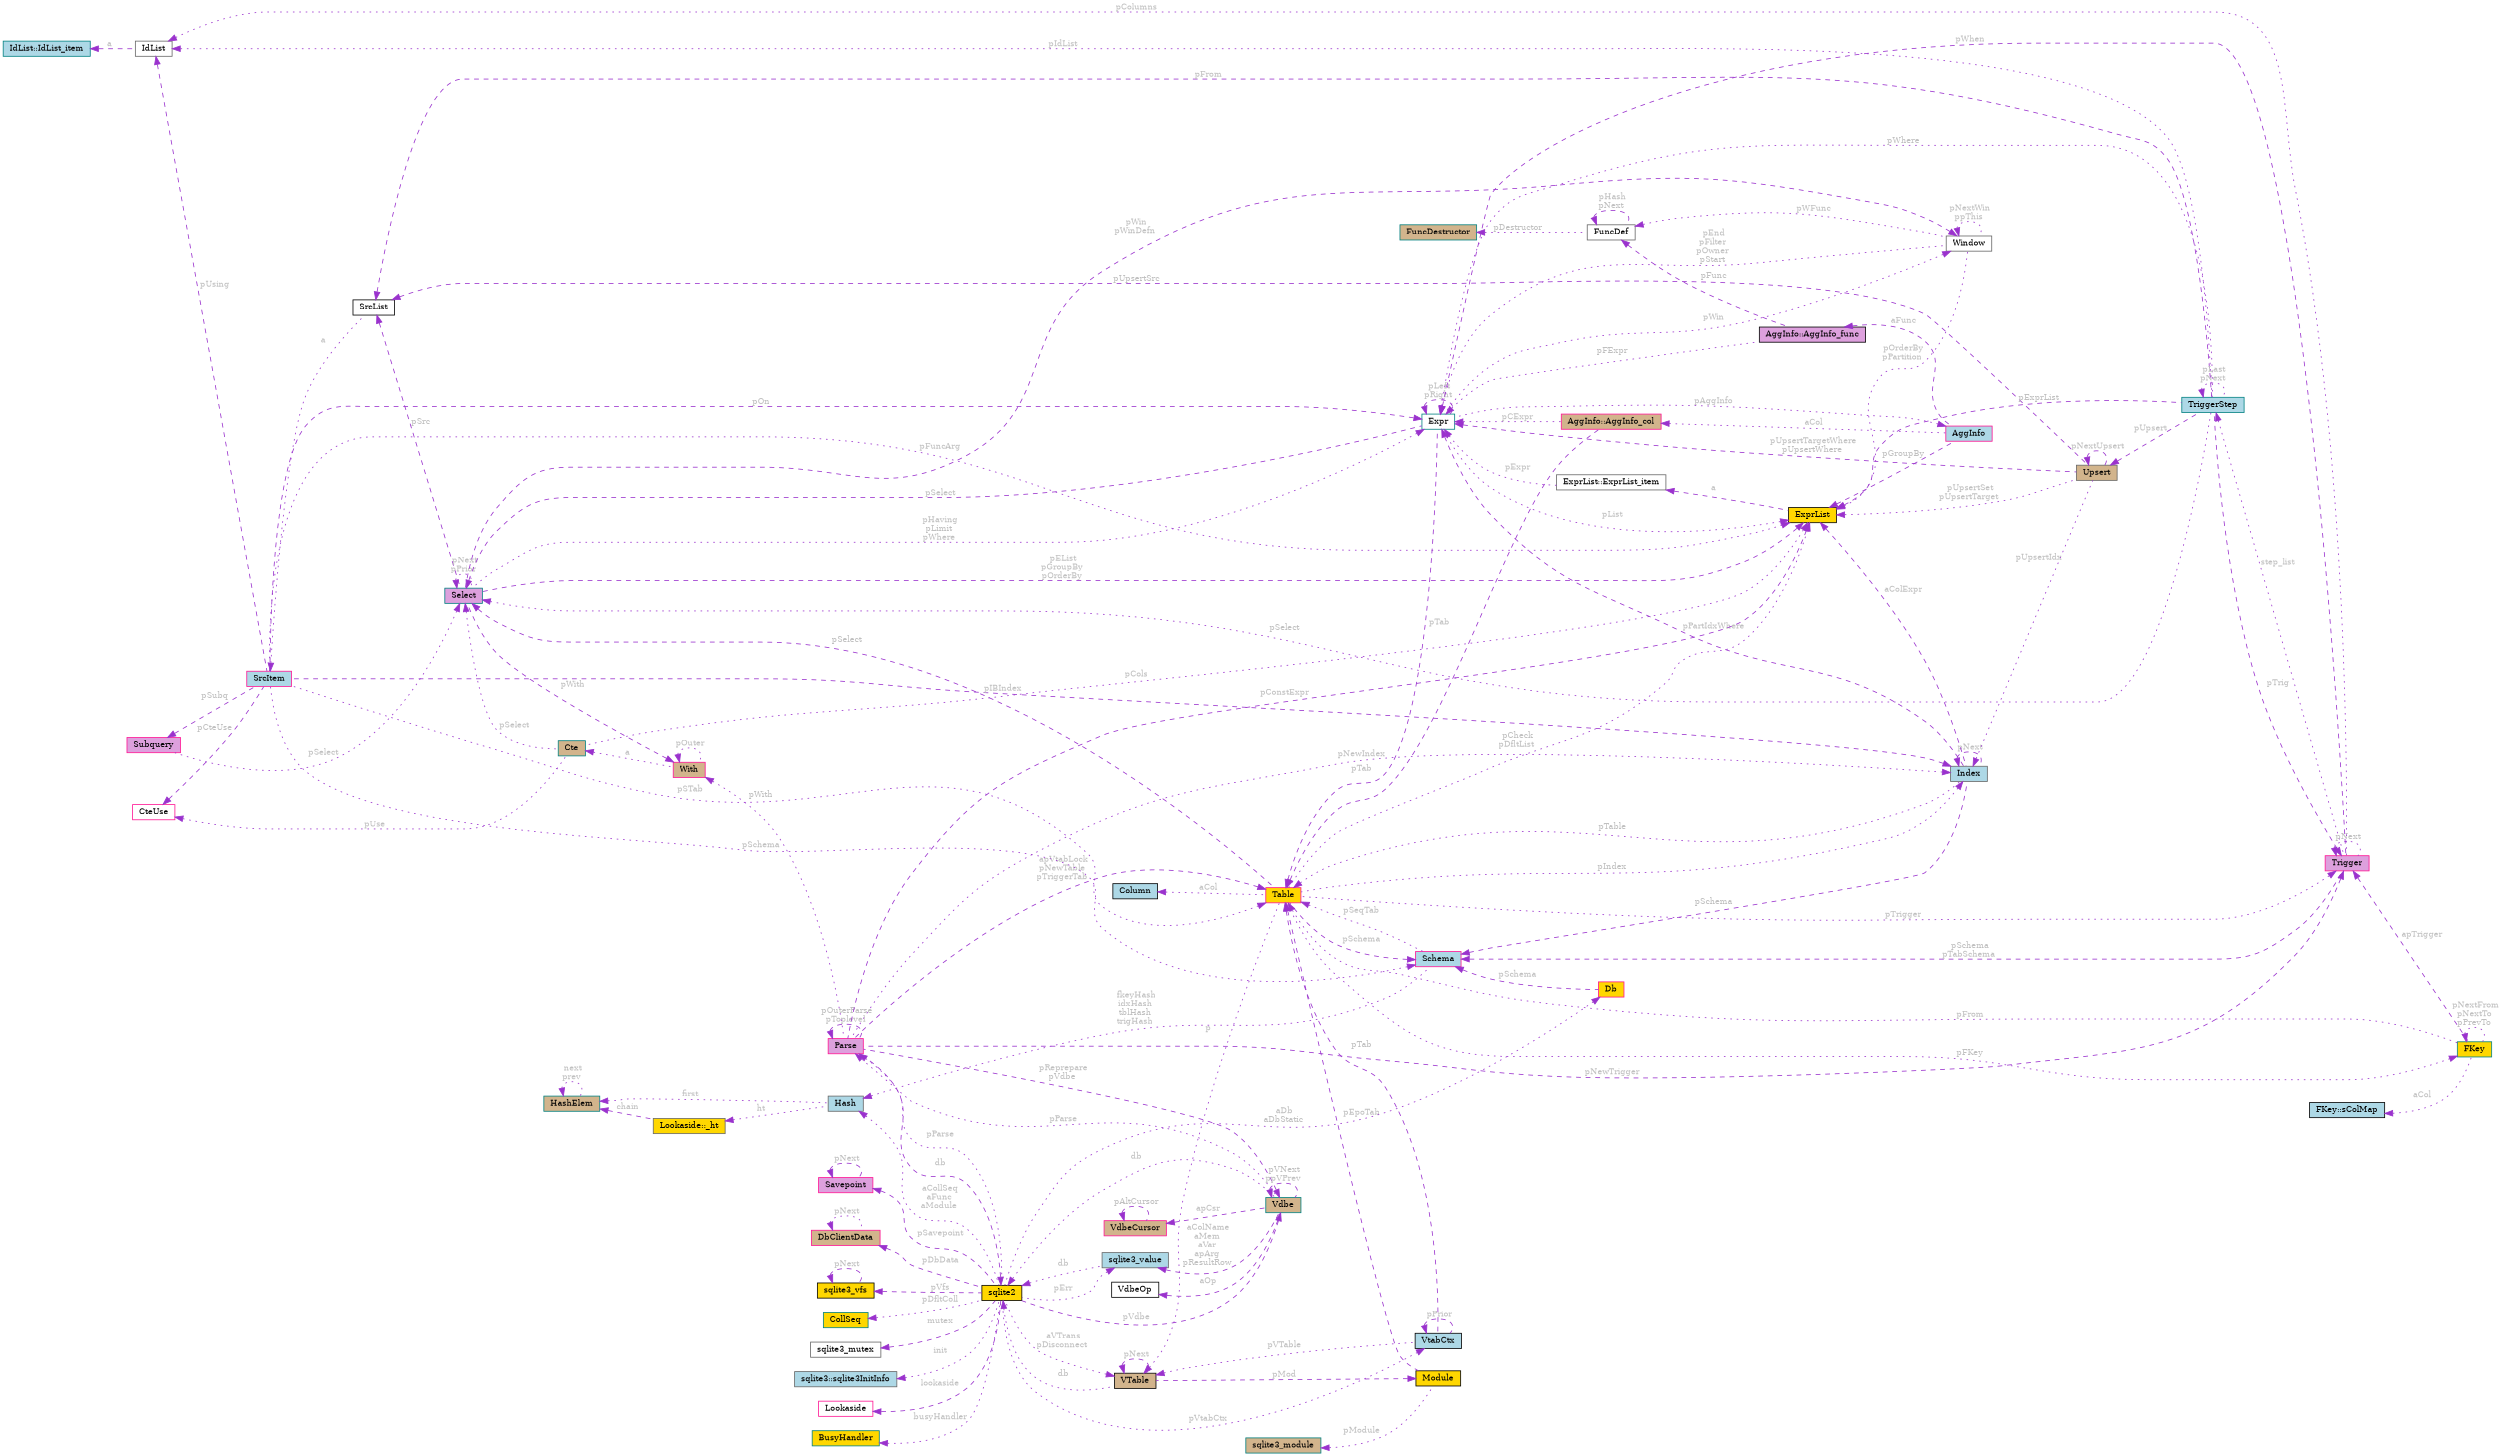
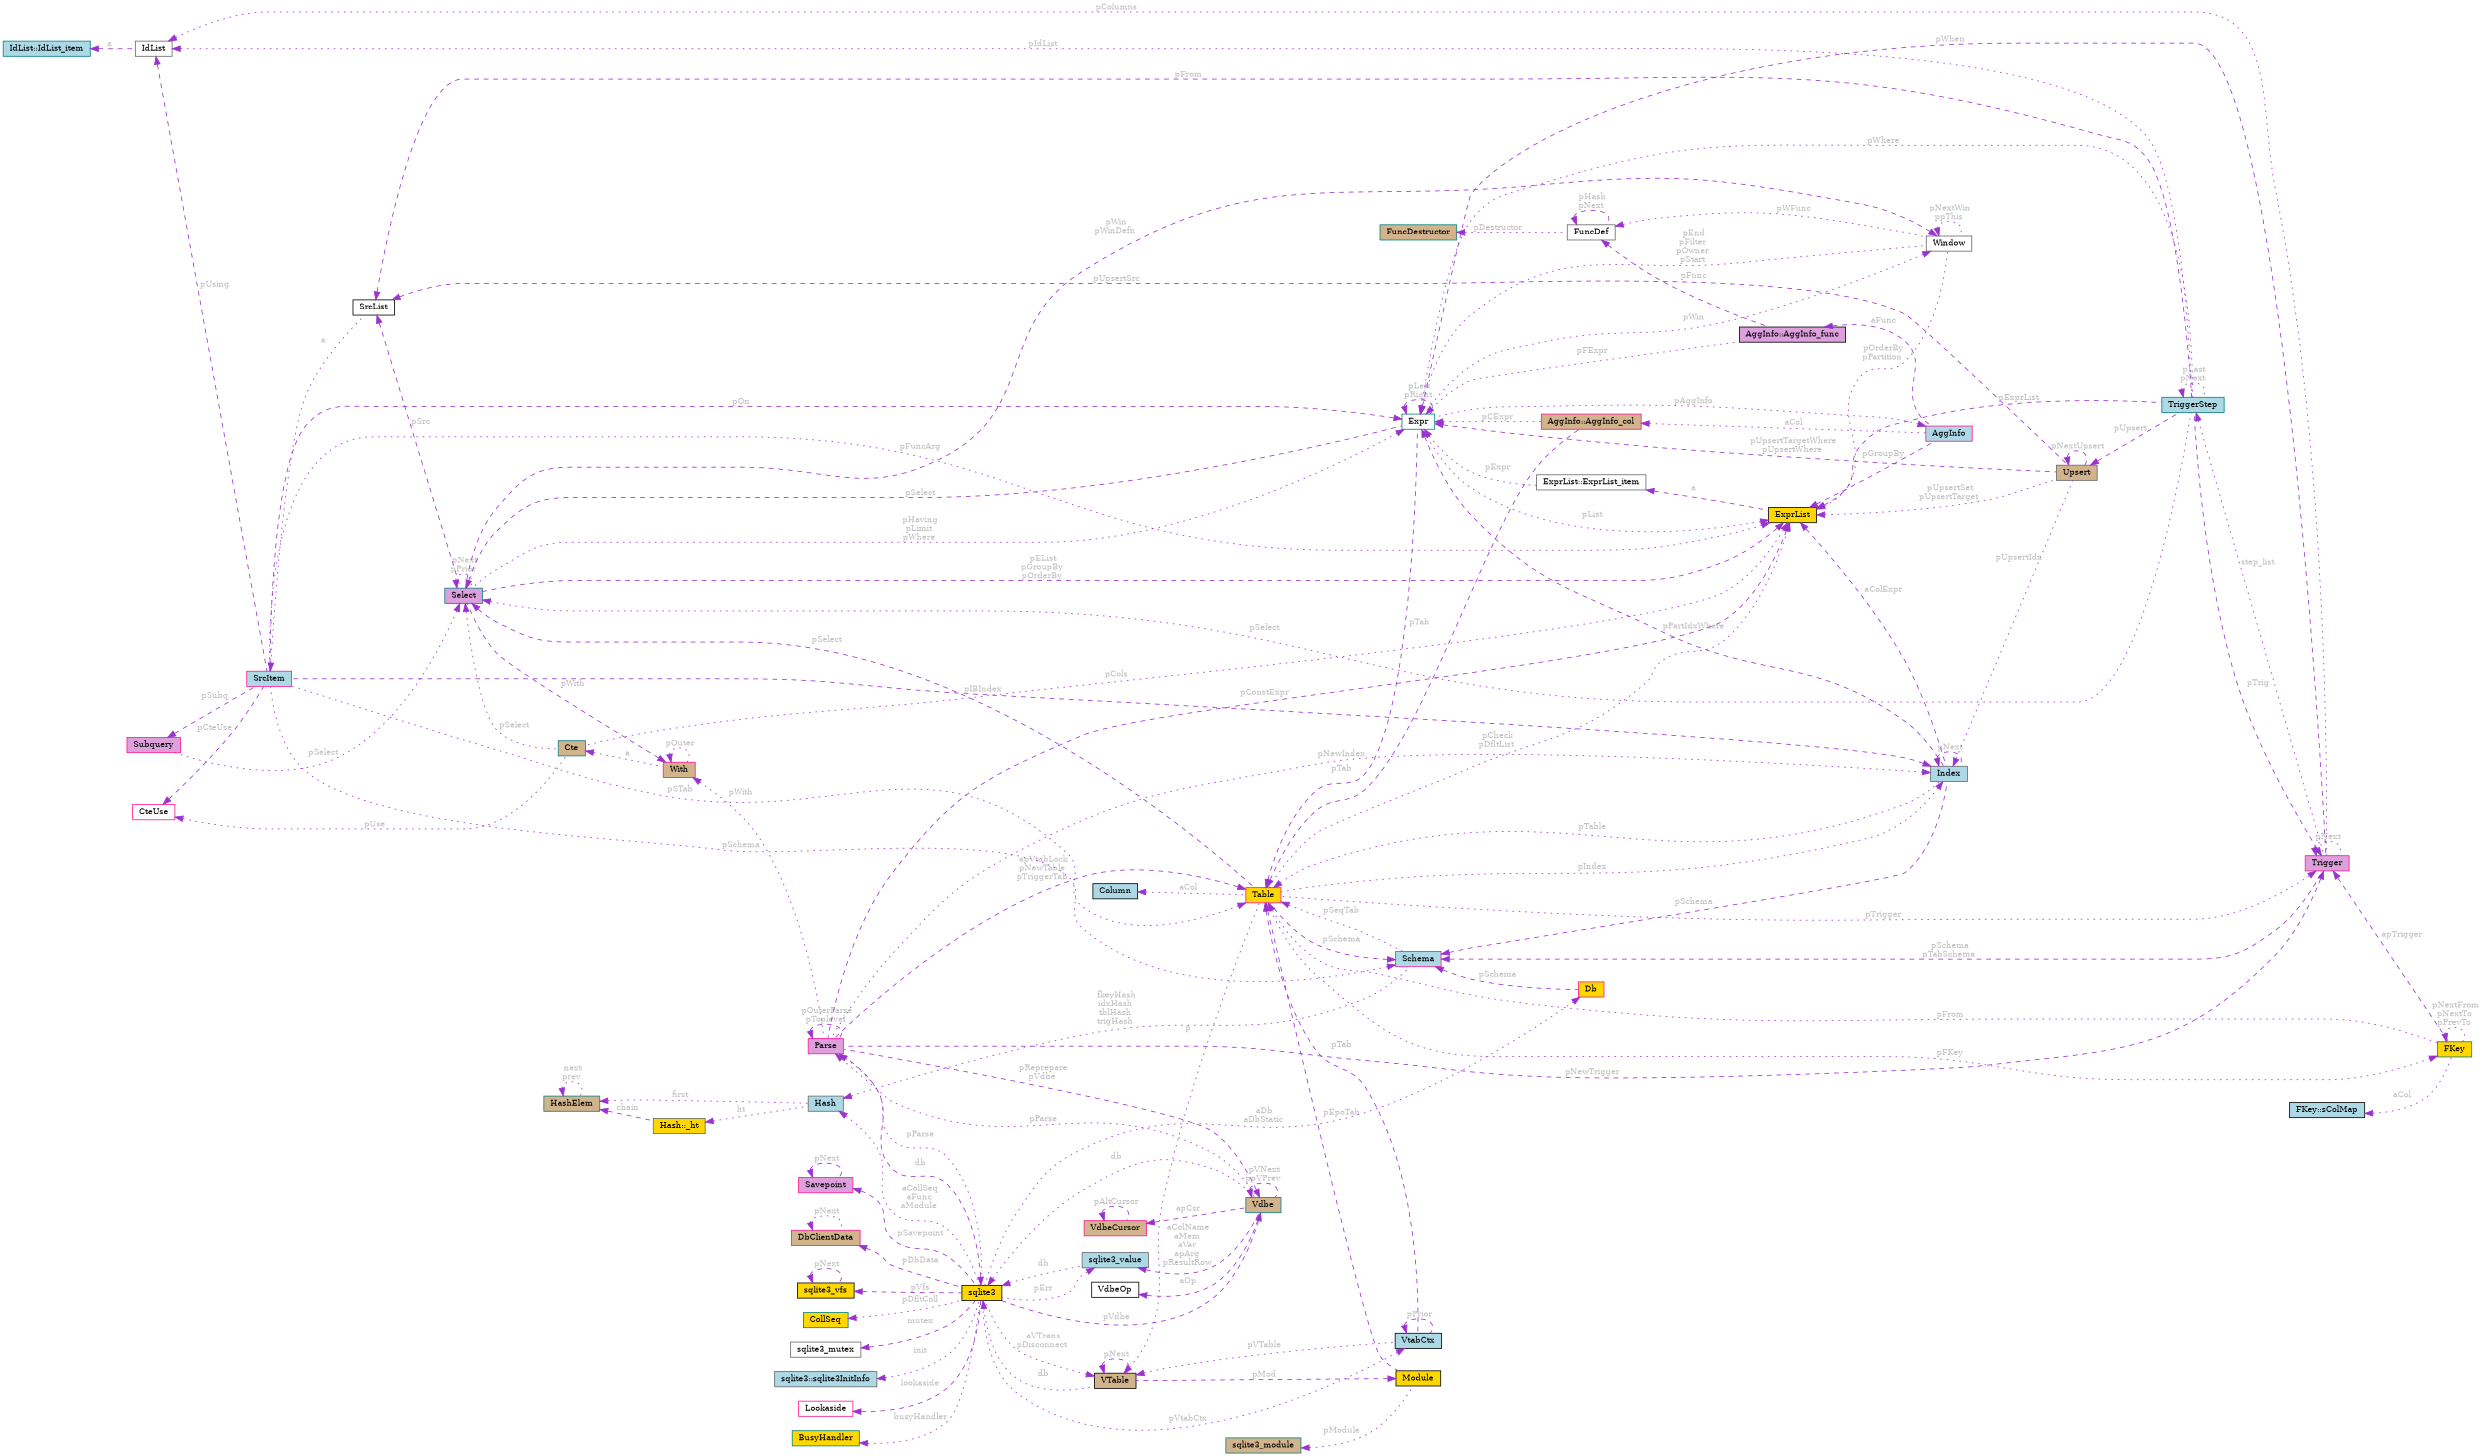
(689, 1126) -> (679, 1126)
(1002, 1293) -> (982, 1293)
